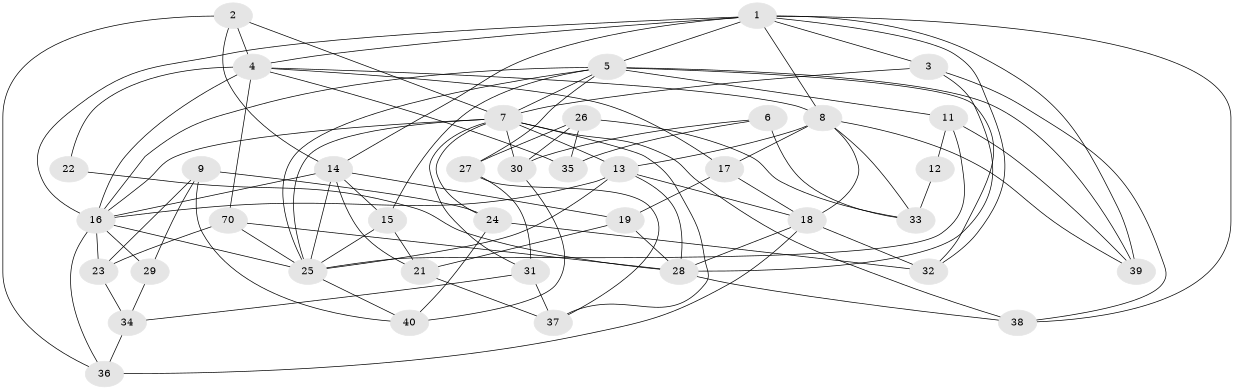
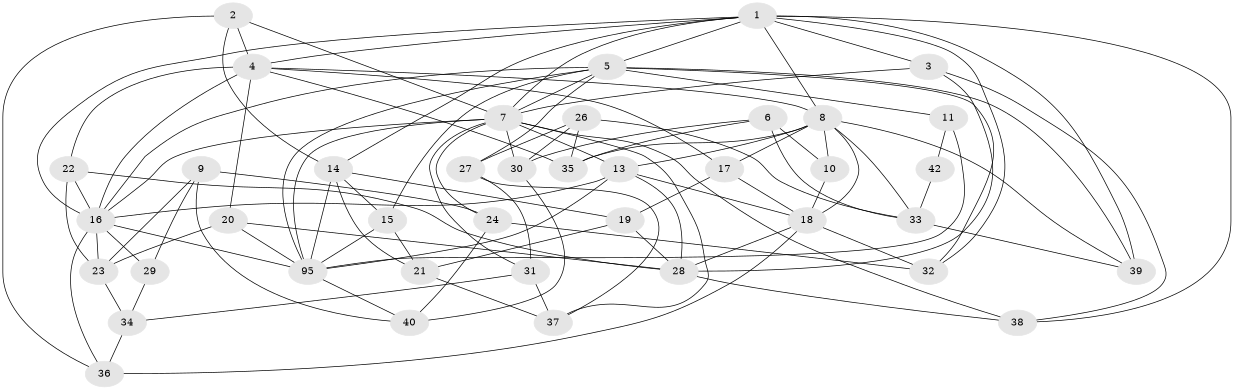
none -> (616, 41)
none -> (695, 143)
none -> (830, 169)
(935, 169) -> (935, 169)
(1050, 188) -> (1026, 246)
(215, 195) -> (83, 195)
(228, 220) -> (228, 220)
none -> (68, 224)
(308, 272) -> (308, 272)
